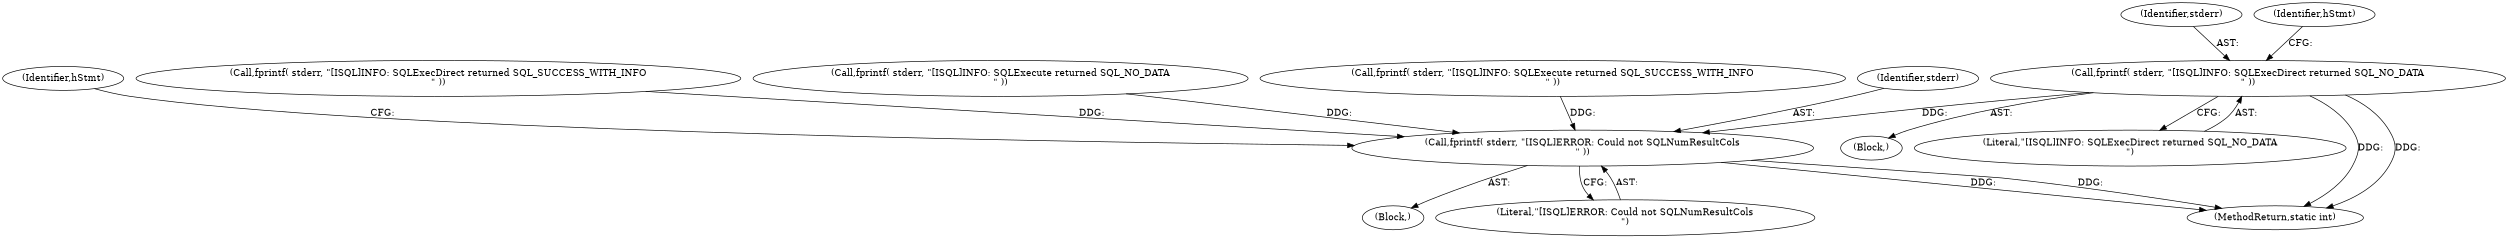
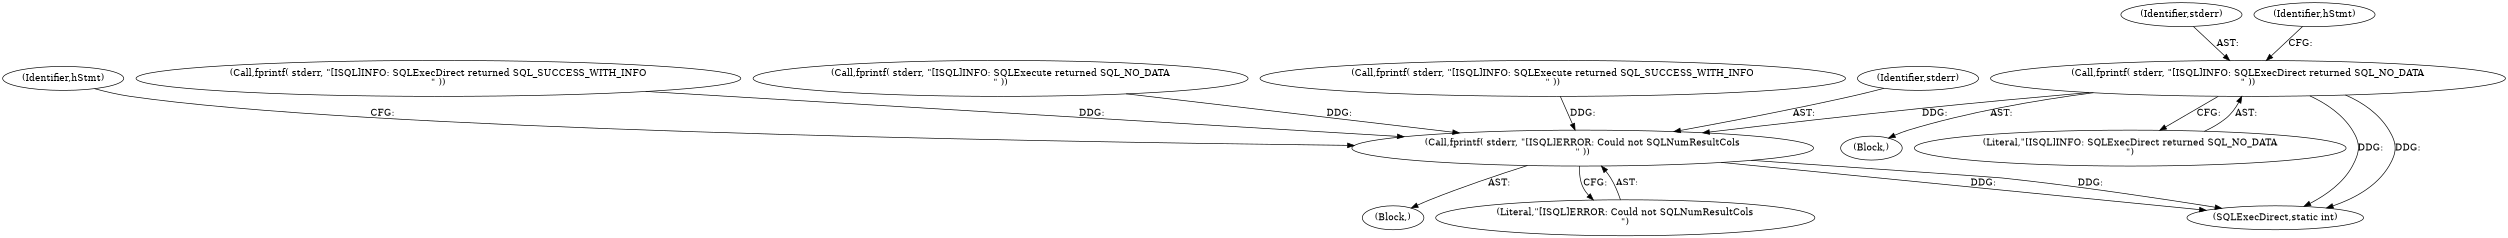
(2275, 218) -> (2275, 218)
